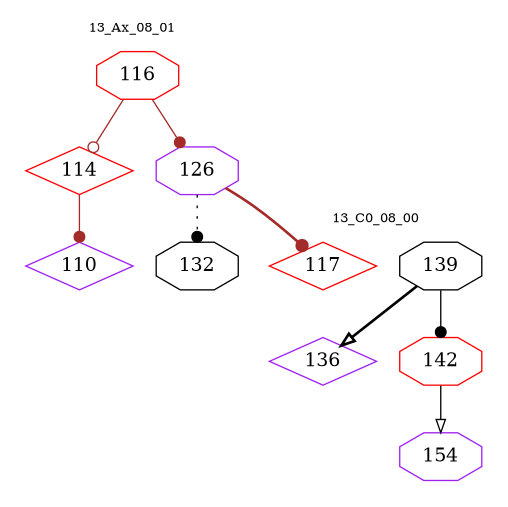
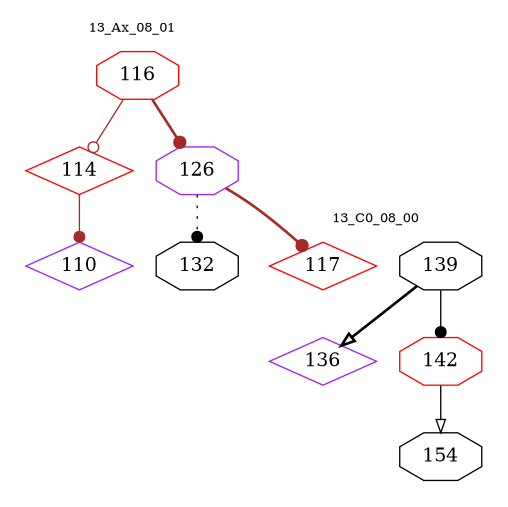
(165, 119) -> (165, 119)
(441, 457) -> (441, 457)
